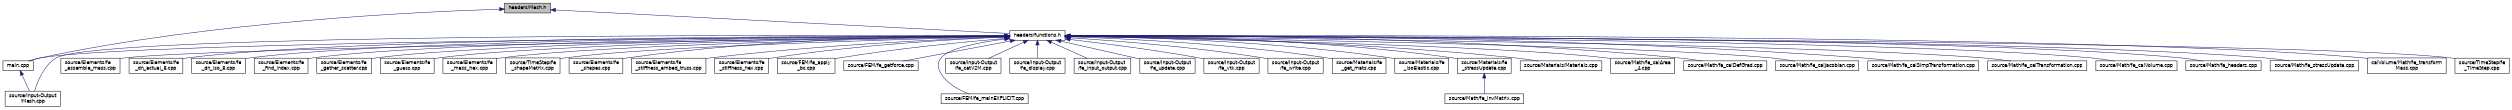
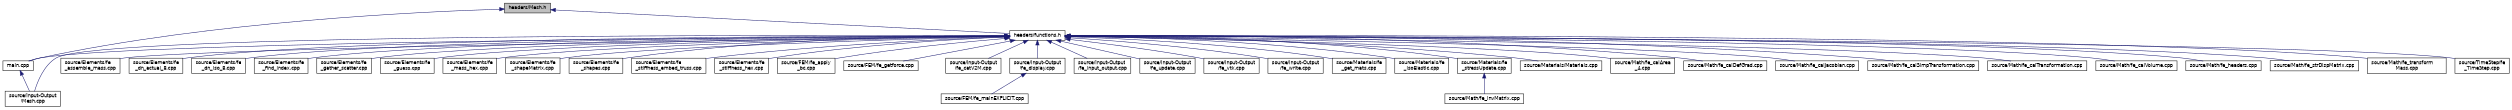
(942, 57) -> (1007, 85)
(533, 66) -> (533, 66)
(2314, 66) -> (2314, 66)
(2407, 66) -> (2407, 66)
